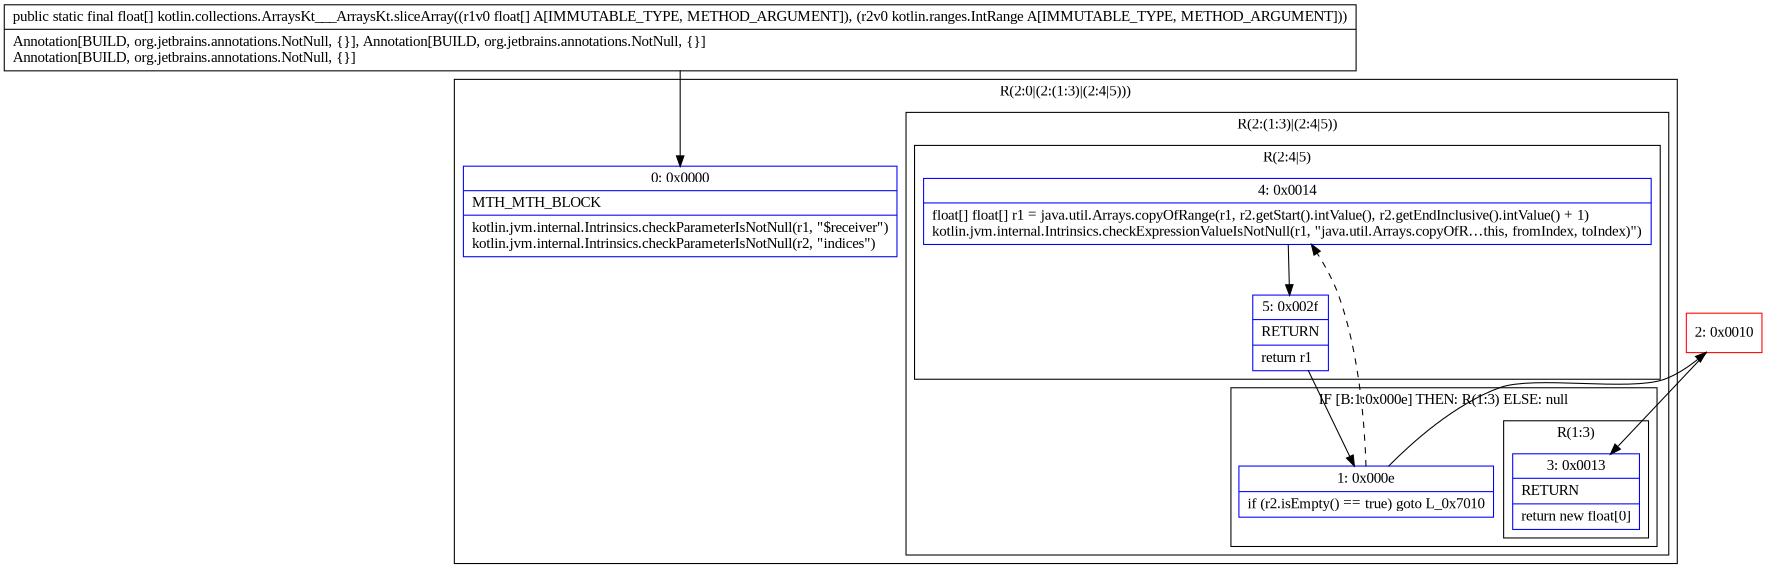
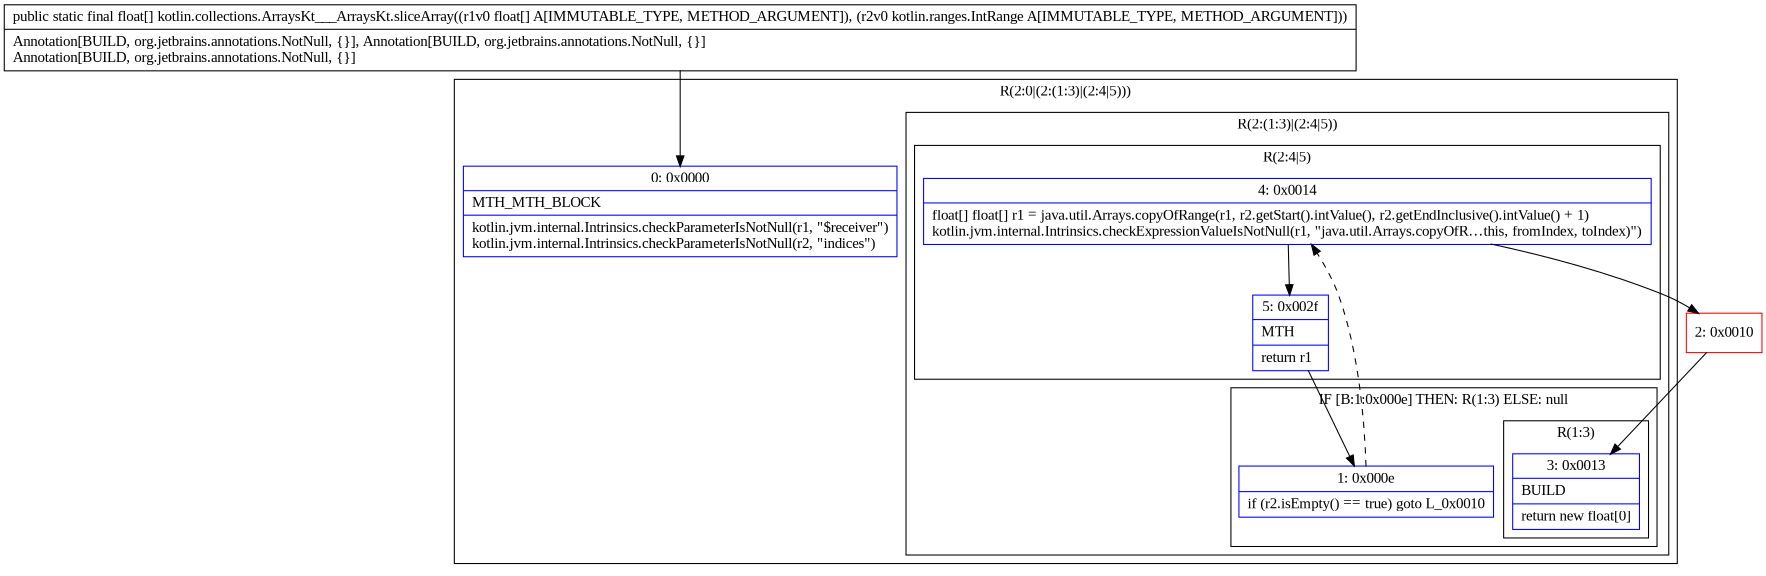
(1291, 332) -> (1278, 332)
(1484, 395) -> (1592, 270)
(1551, 491) -> (1544, 491)
(1366, 504) -> (1366, 504)
